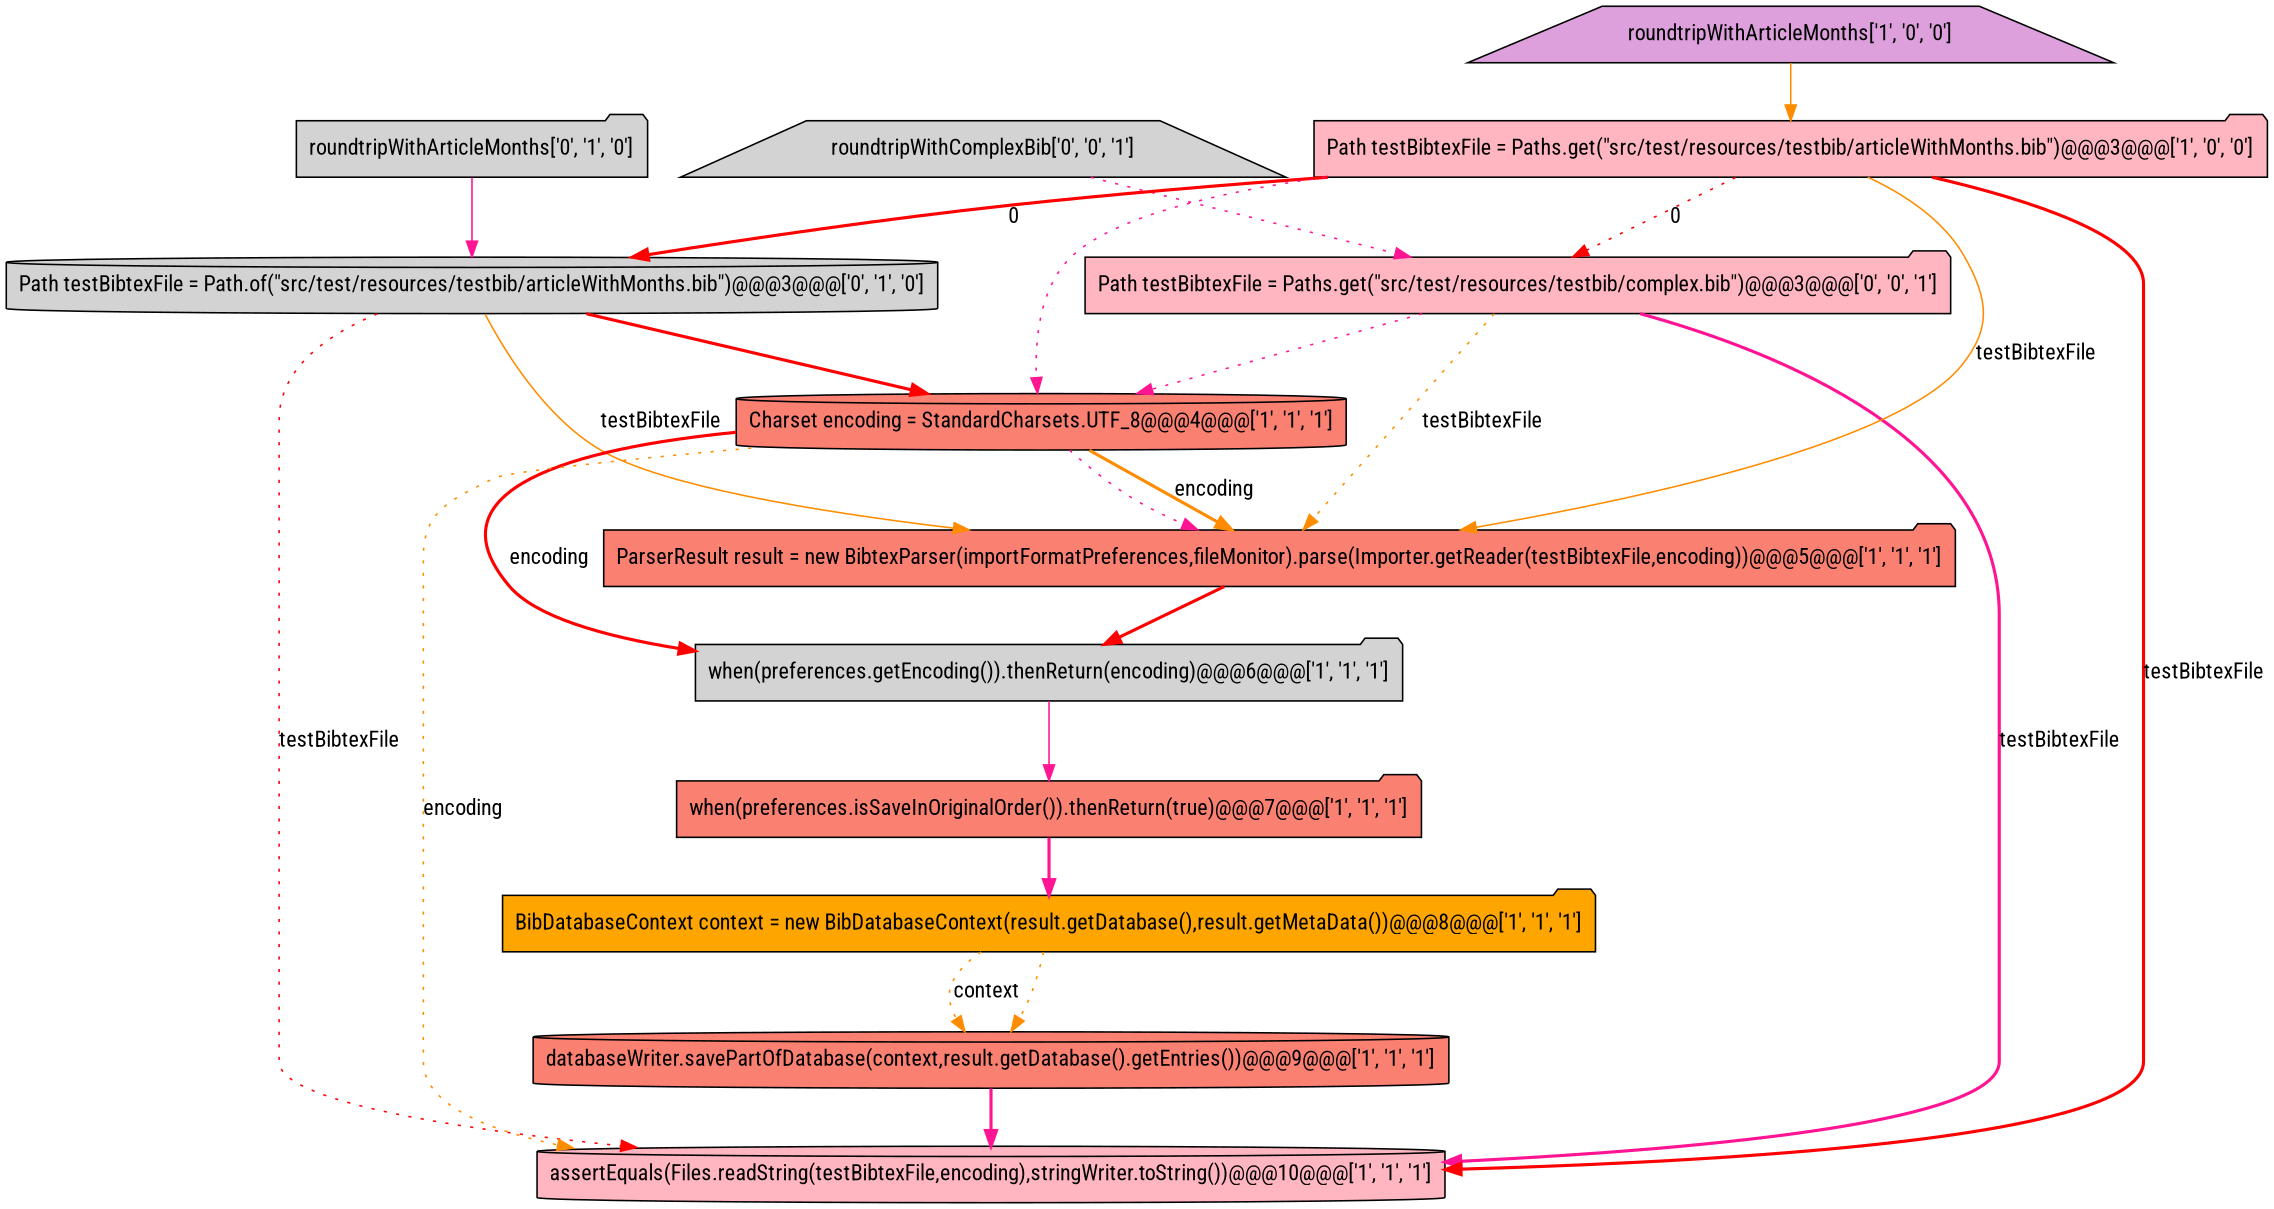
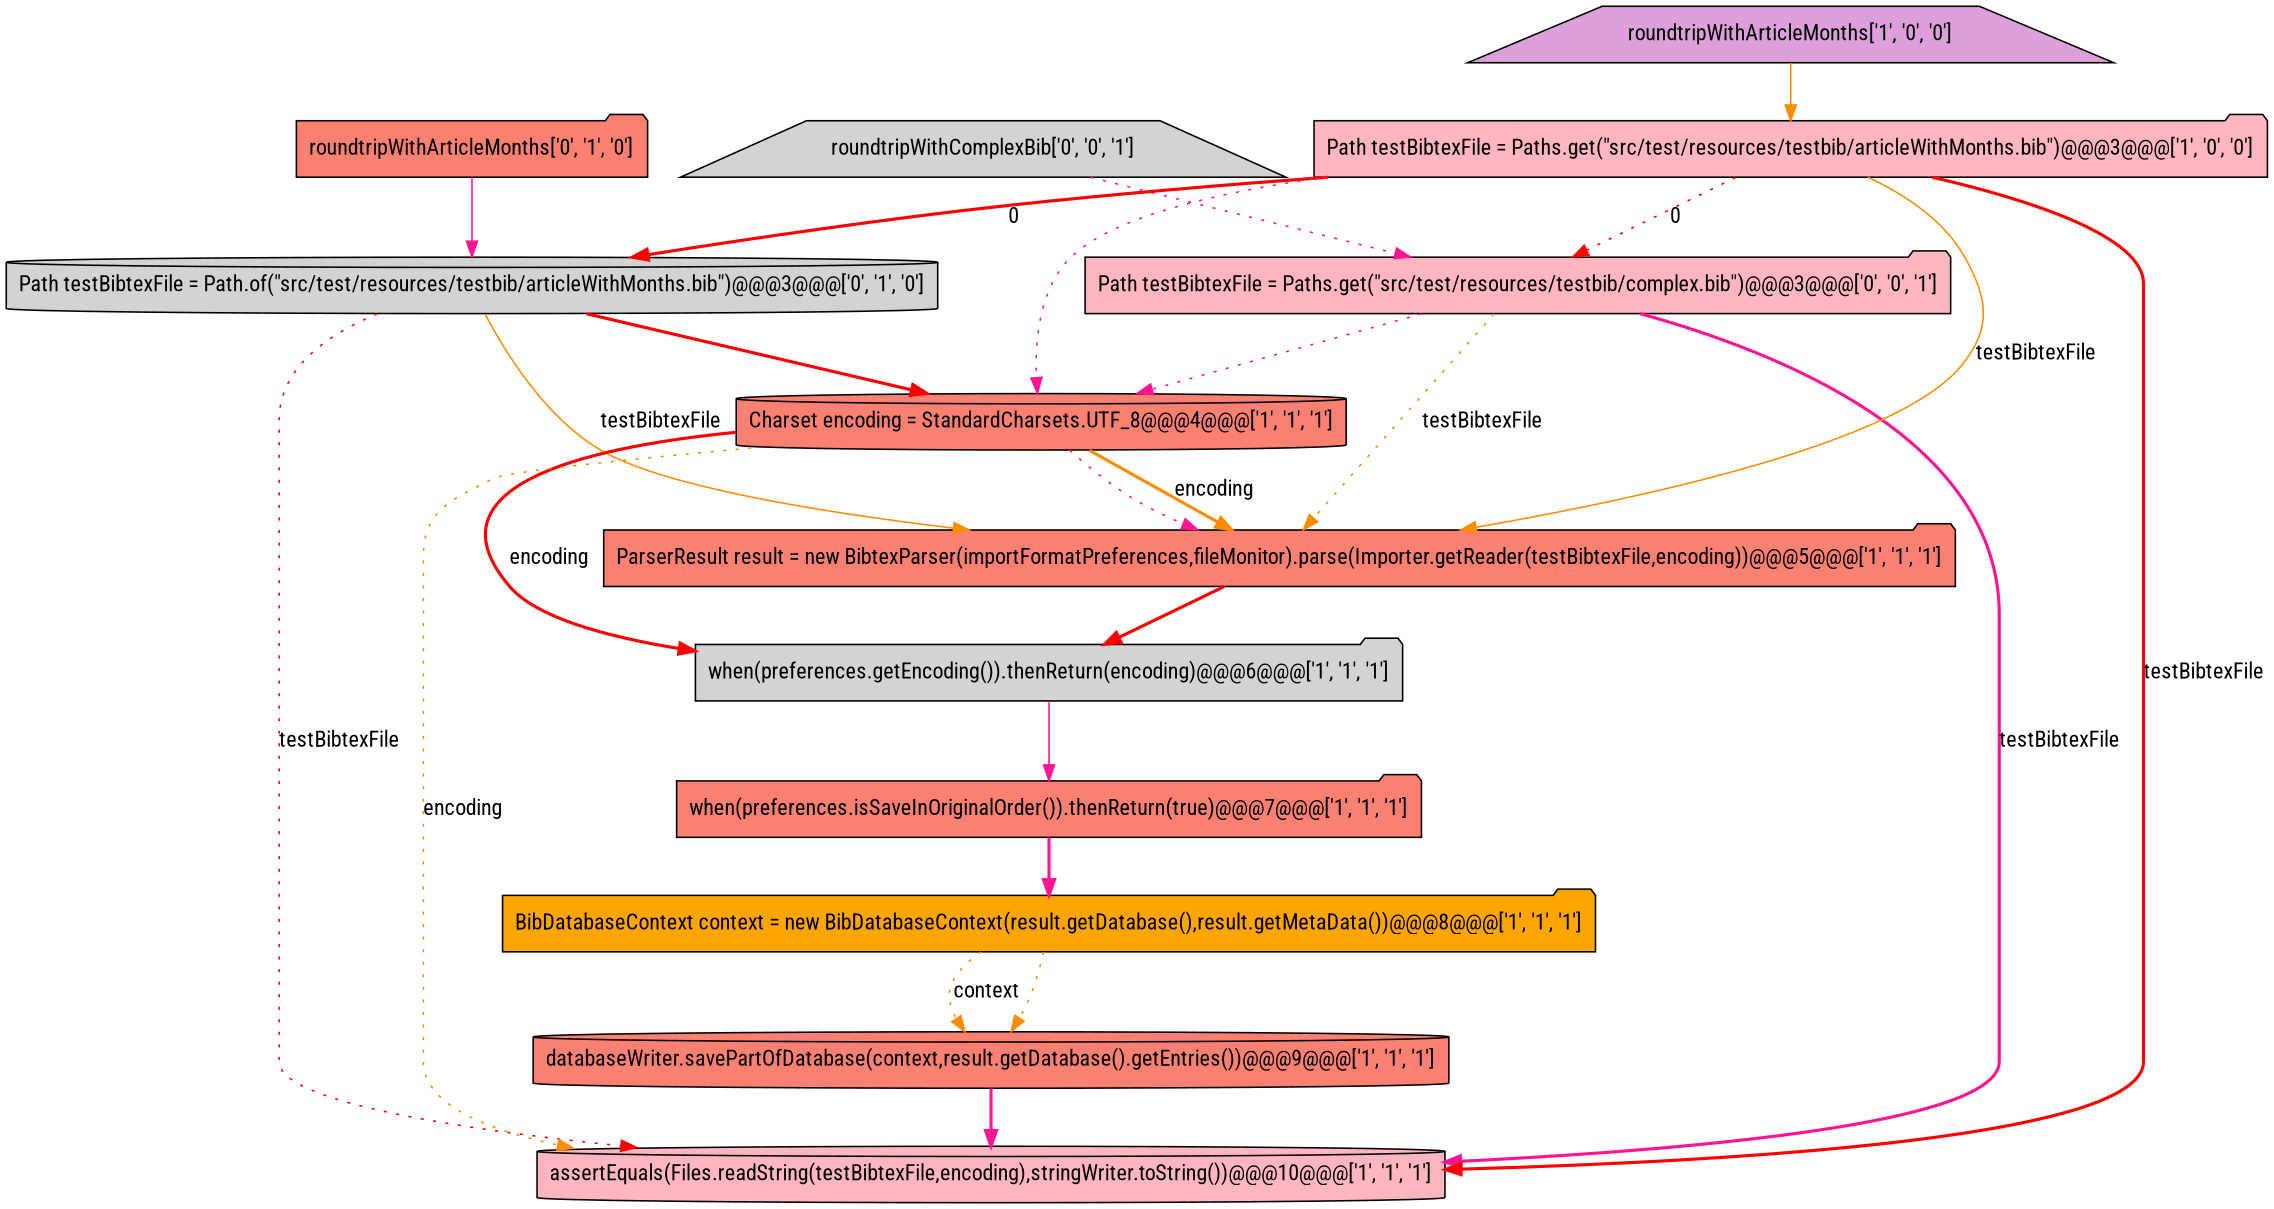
(472, 149) -> (472, 149)
